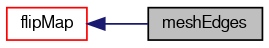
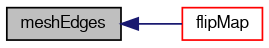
(126, 24) -> (160, 24)
